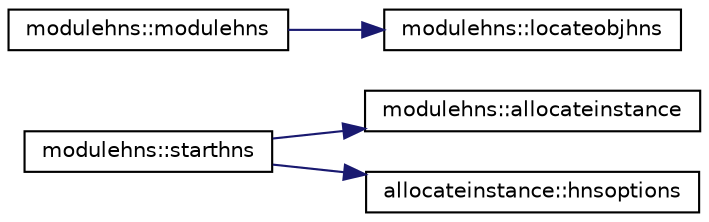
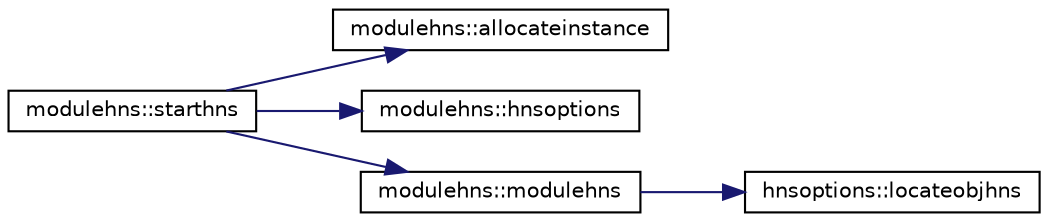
(533, 30) -> (892, 192)
none -> (306, 149)
(533, 192) -> (501, 111)
